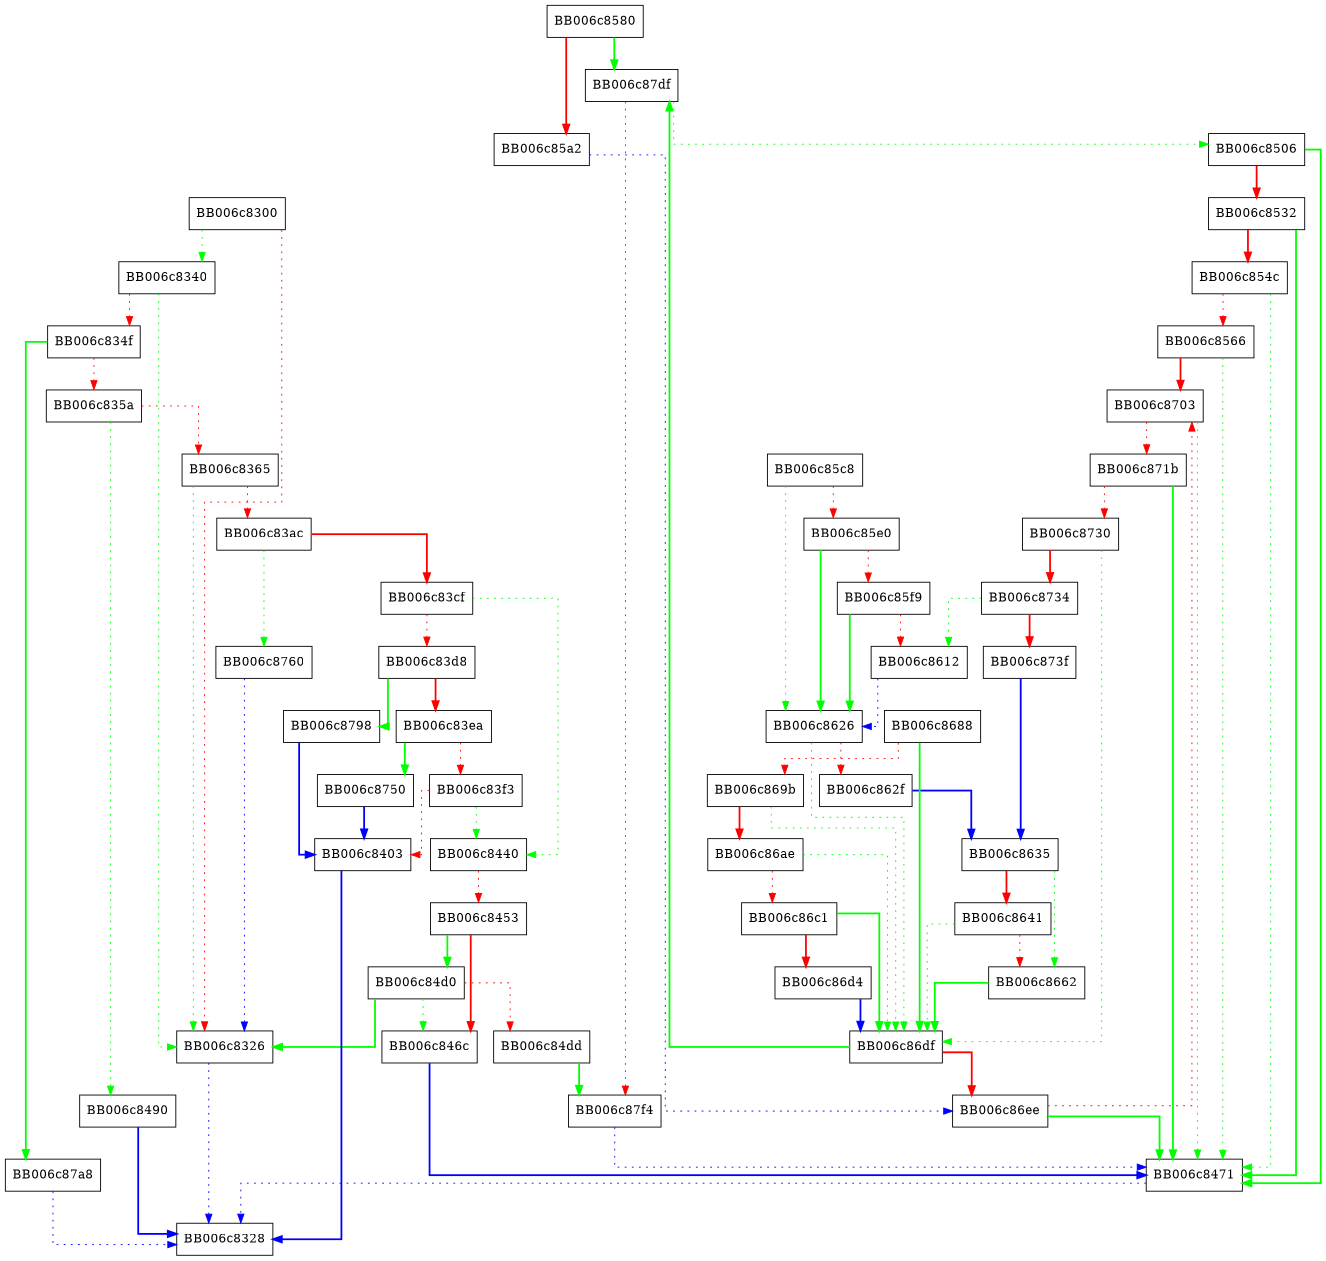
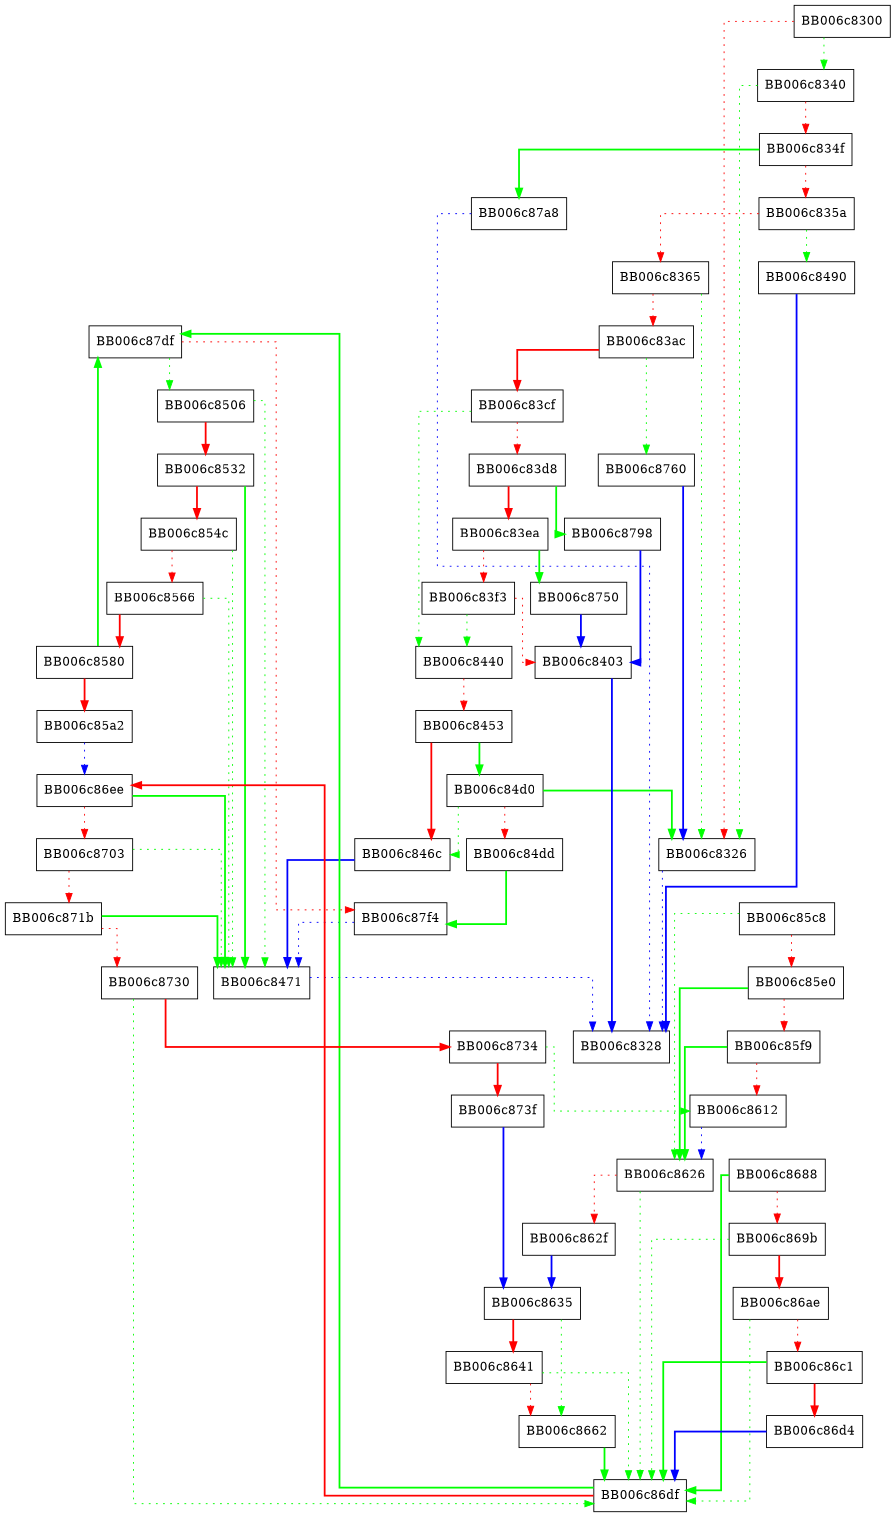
(1181, 369) -> (120, 626)
(1321, 693) -> (265, 674)
(244, 850) -> (683, 658)
